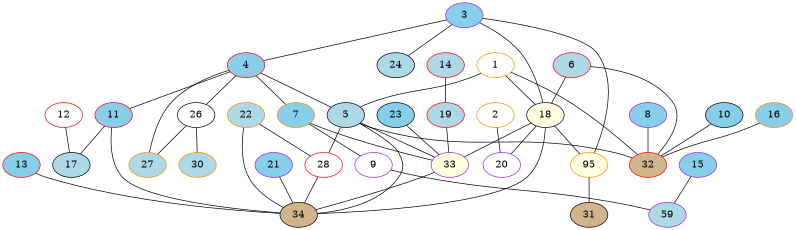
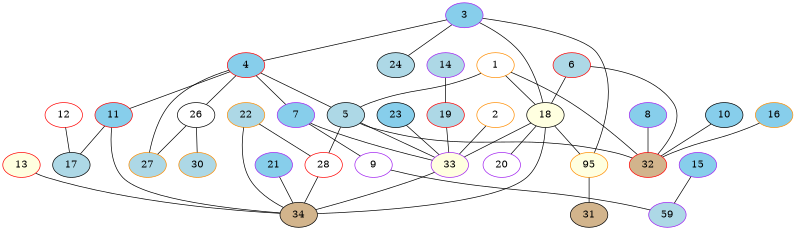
(446, 65) -> (446, 65)
(296, 115) -> (296, 115)
(498, 135) -> (475, 137)
(21, 165) -> (21, 165)
(396, 180) -> none
